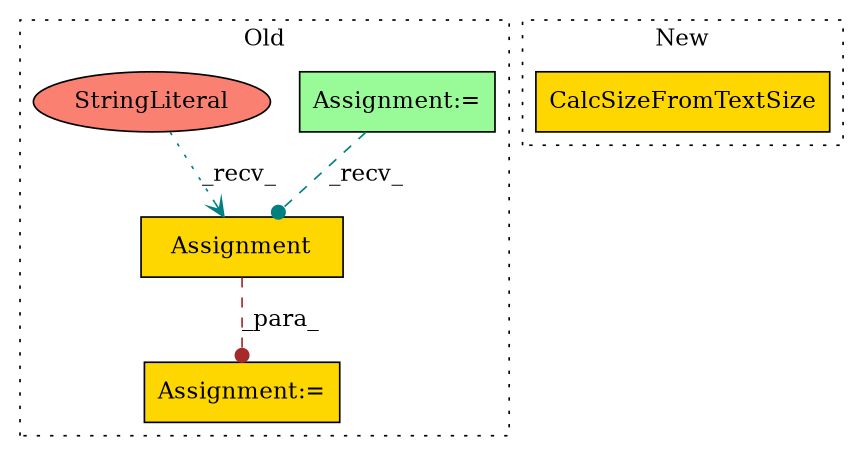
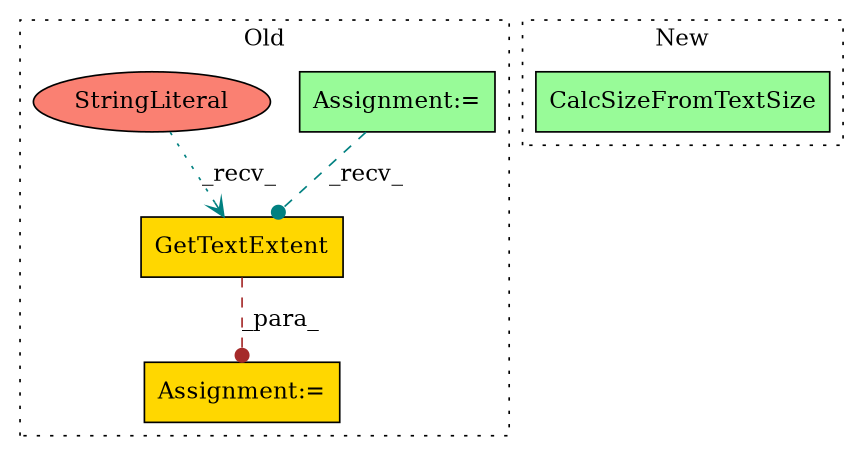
(683, 102) -> (683, 102)
(242, 247) -> (242, 247)
